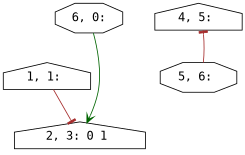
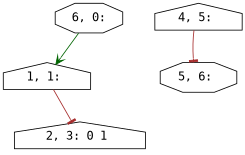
(204, 49) -> (193, 44)
(100, 75) -> (70, 45)
